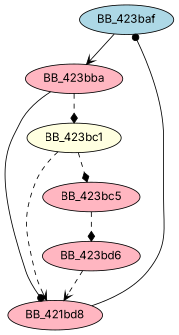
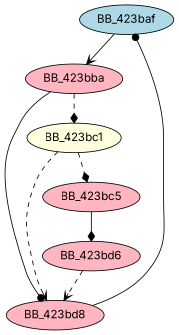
(91, 222) -> (91, 222)
(55, 315) -> (55, 315)
